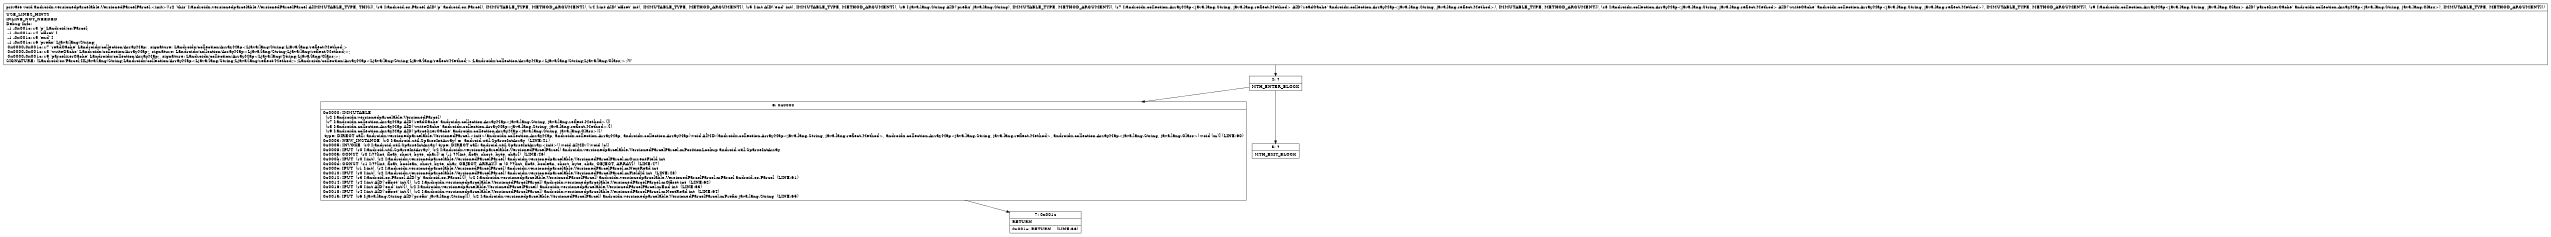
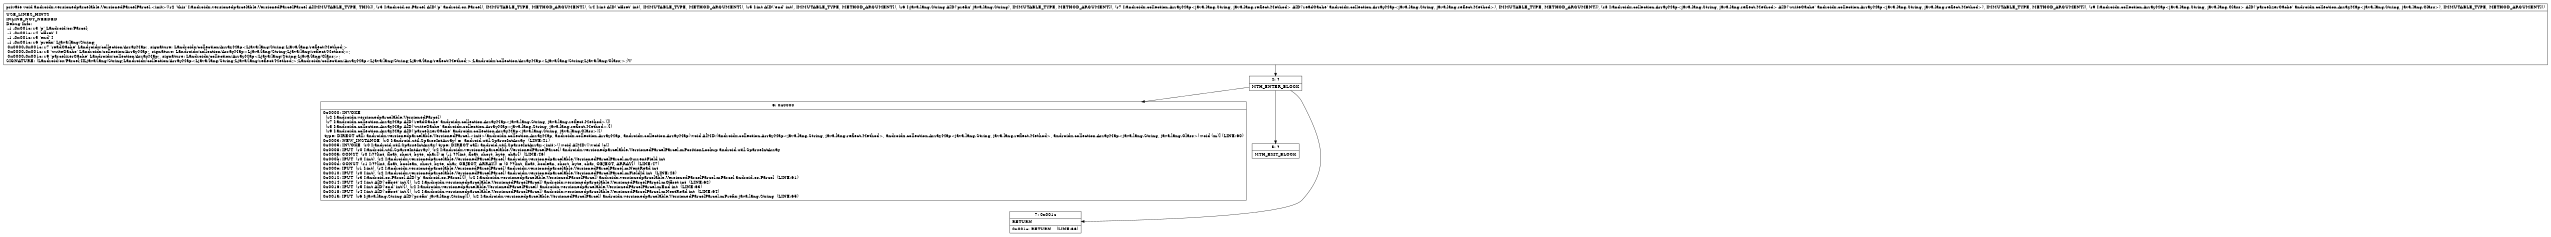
(349, 113) -> (343, 113)
(986, 206) -> (1256, 212)
